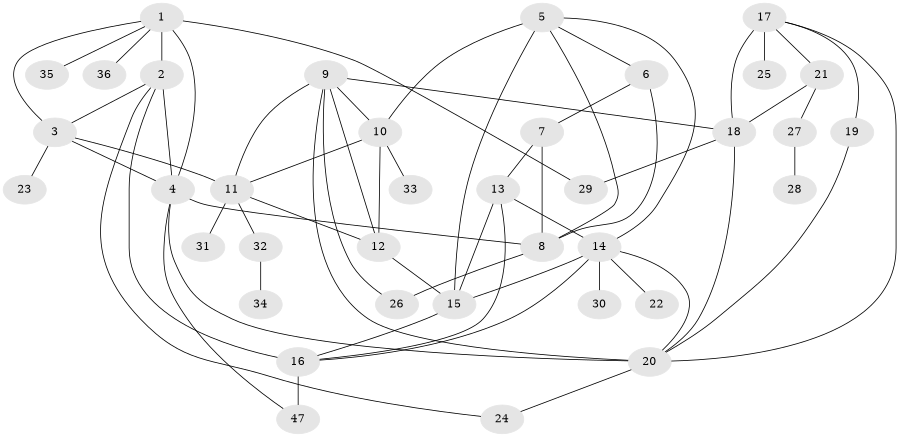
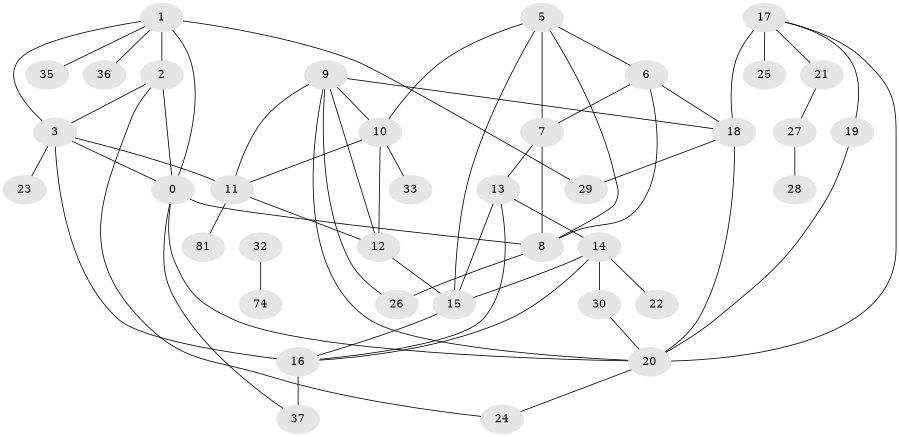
(694, 100) -> (542, 75)
(778, 104) -> (690, 104)
(173, 190) -> (173, 190)
(246, 218) -> none
(203, 247) -> (203, 247)
(132, 265) -> (111, 311)
(683, 287) -> (625, 333)
(261, 305) -> (261, 305)
(298, 419) -> (298, 419)
